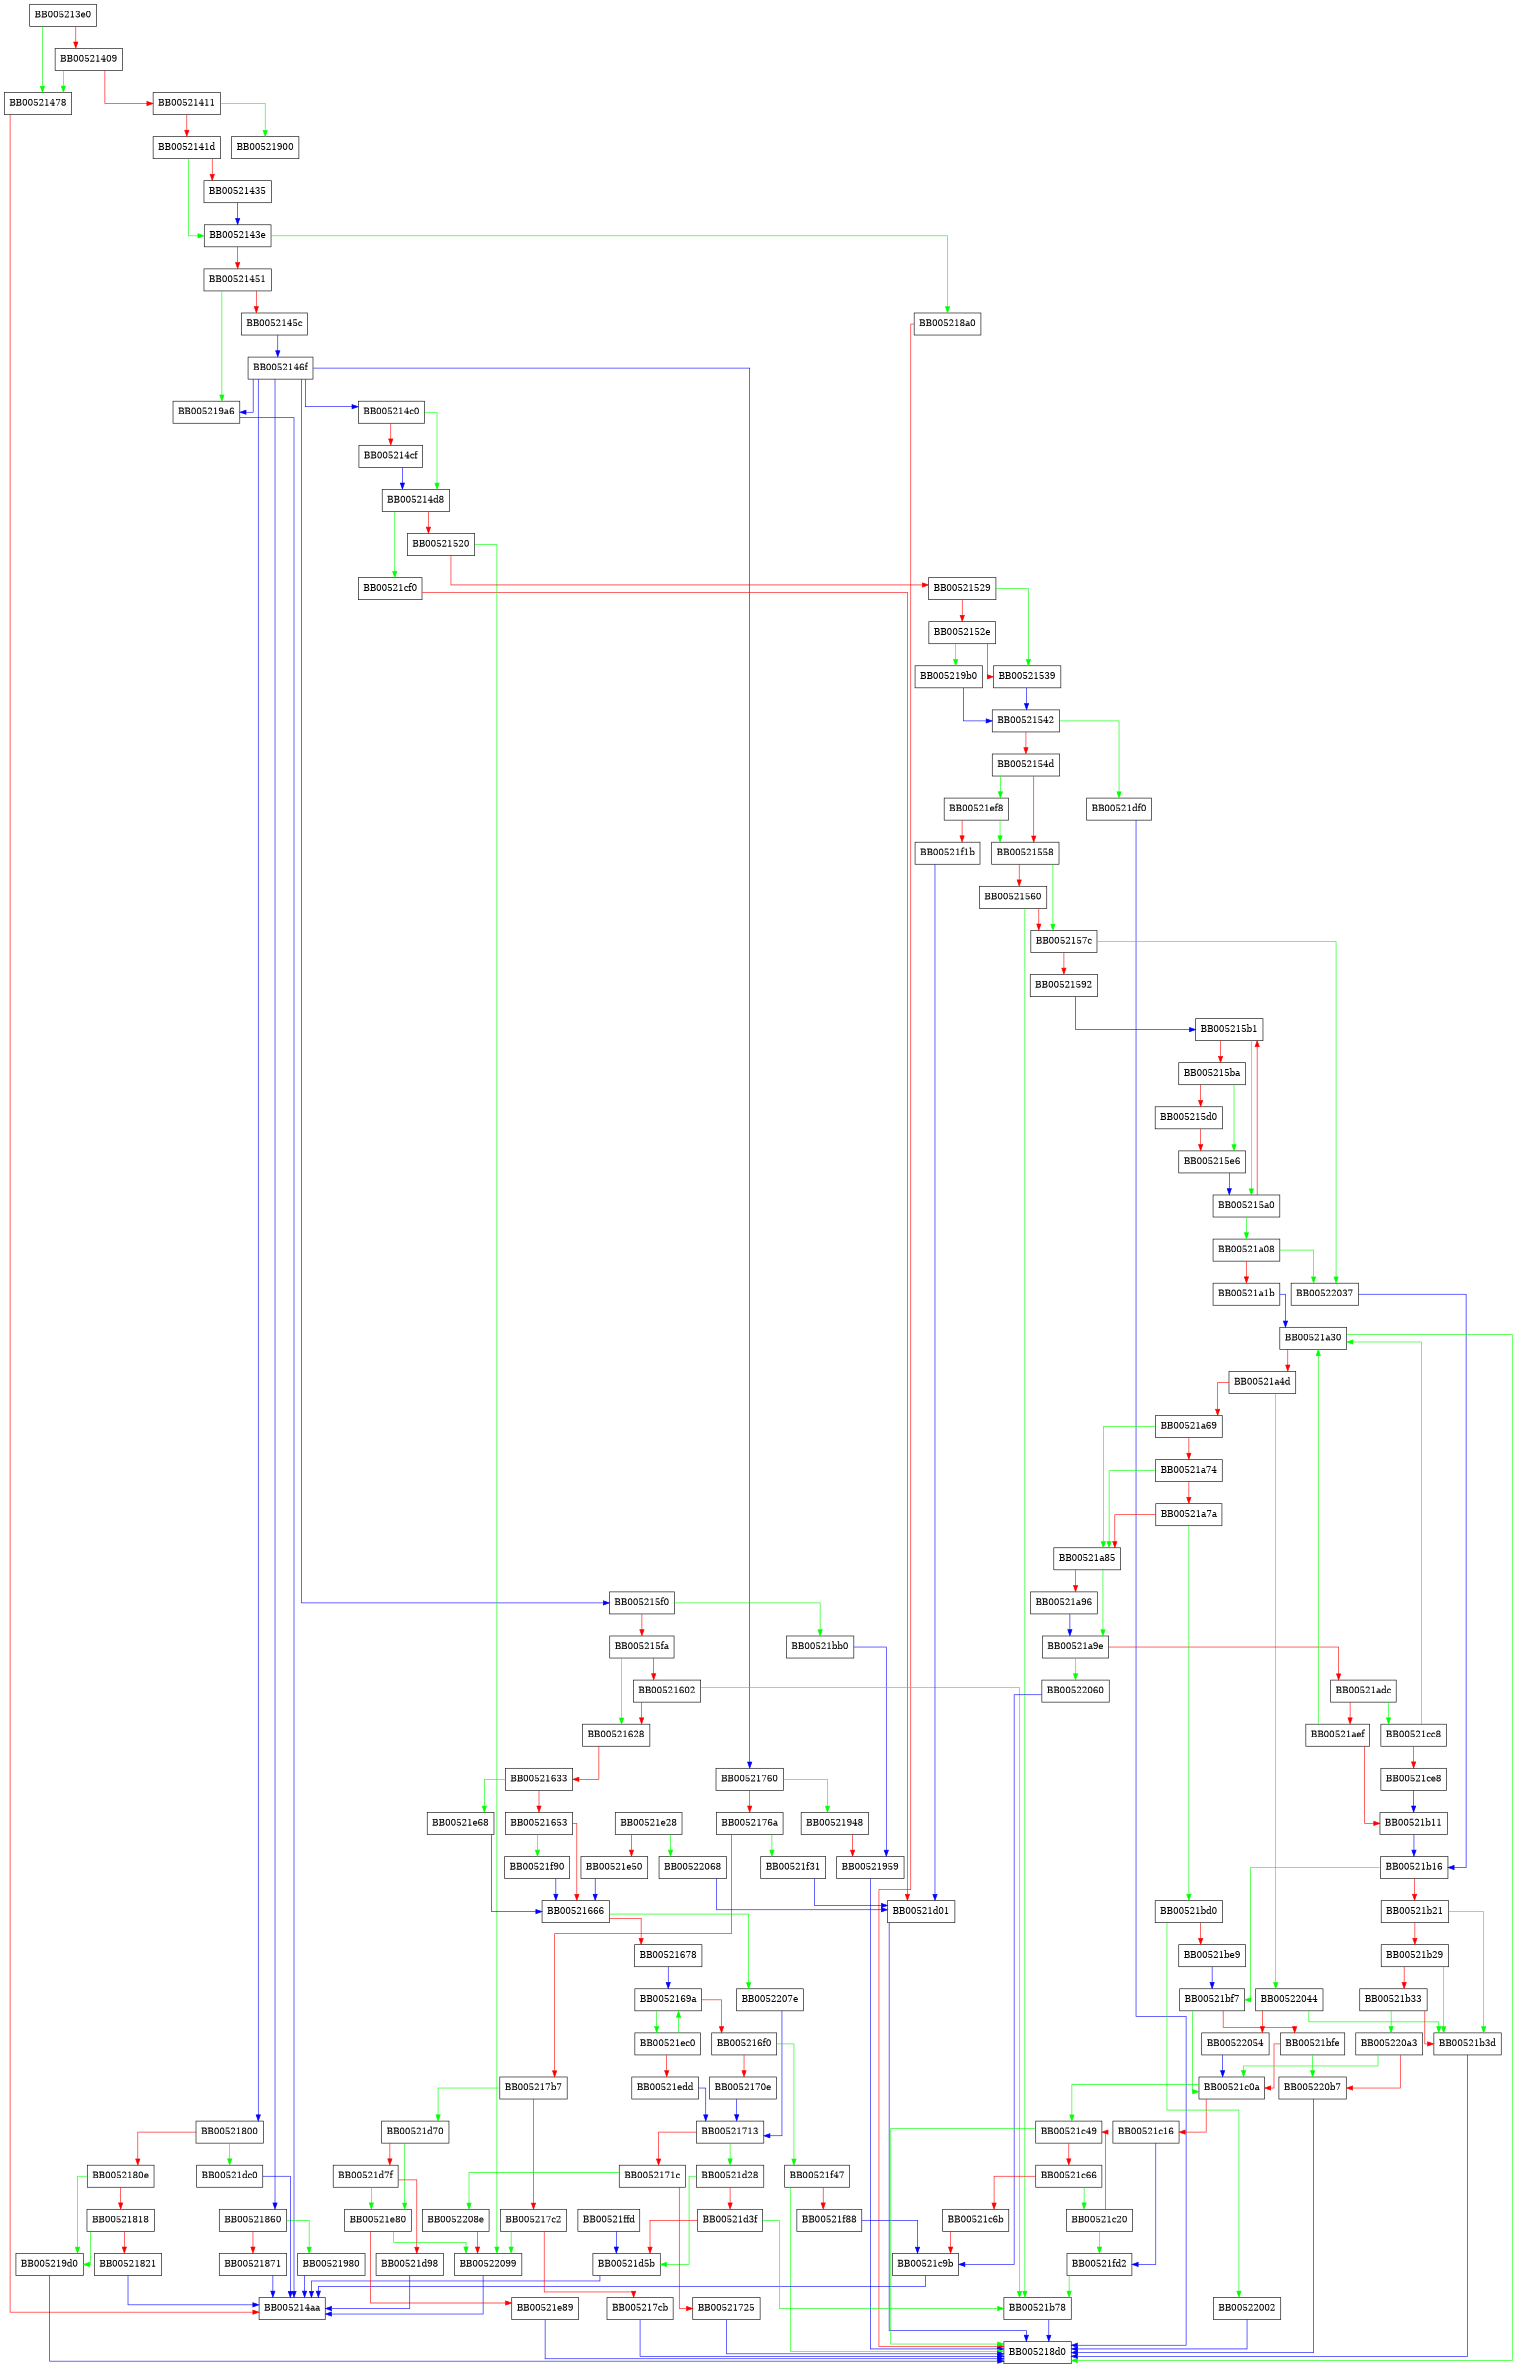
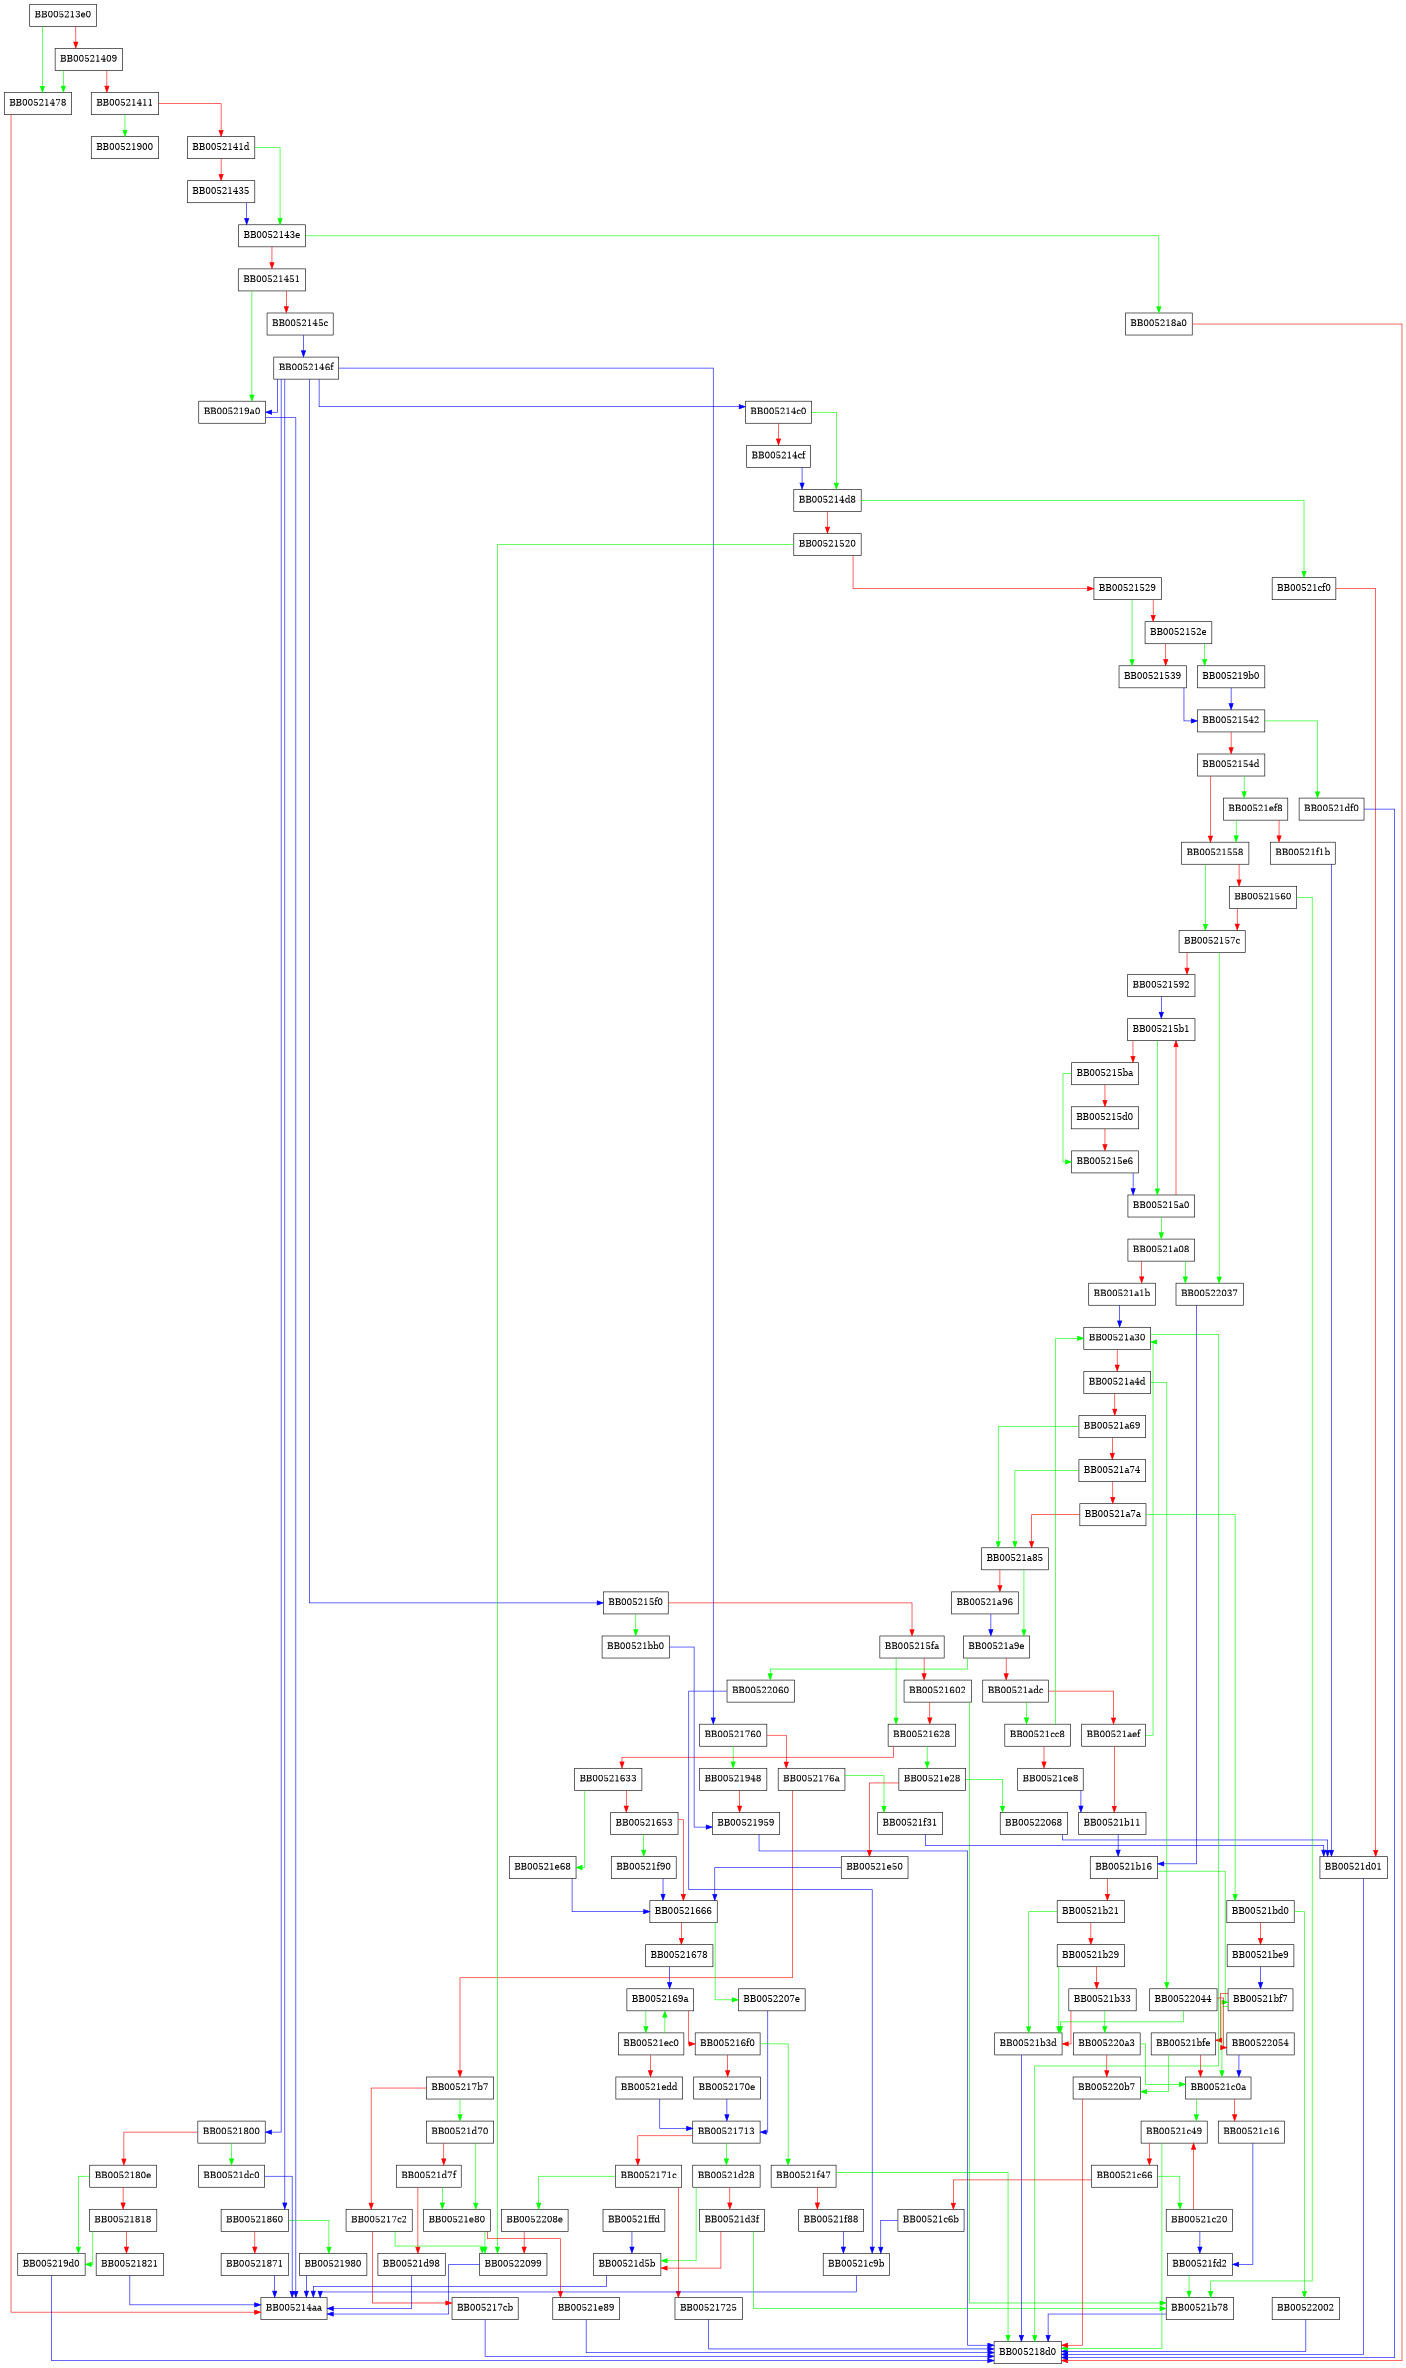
(206, 412) -> (232, 412)
none -> (927, 1754)
(951, 2239) -> (881, 2225)
(1099, 2239) -> (1200, 2239)
(1314, 2344) -> (1082, 2229)
